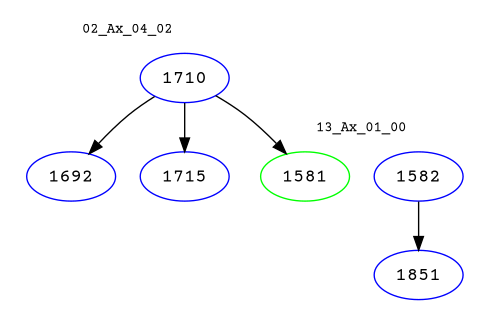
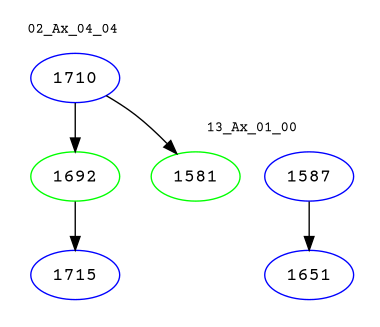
(128, 29) -> (73, 29)
(185, 121) -> (75, 219)
(71, 176) -> (75, 176)
(419, 176) -> (309, 176)
(419, 275) -> (309, 275)
